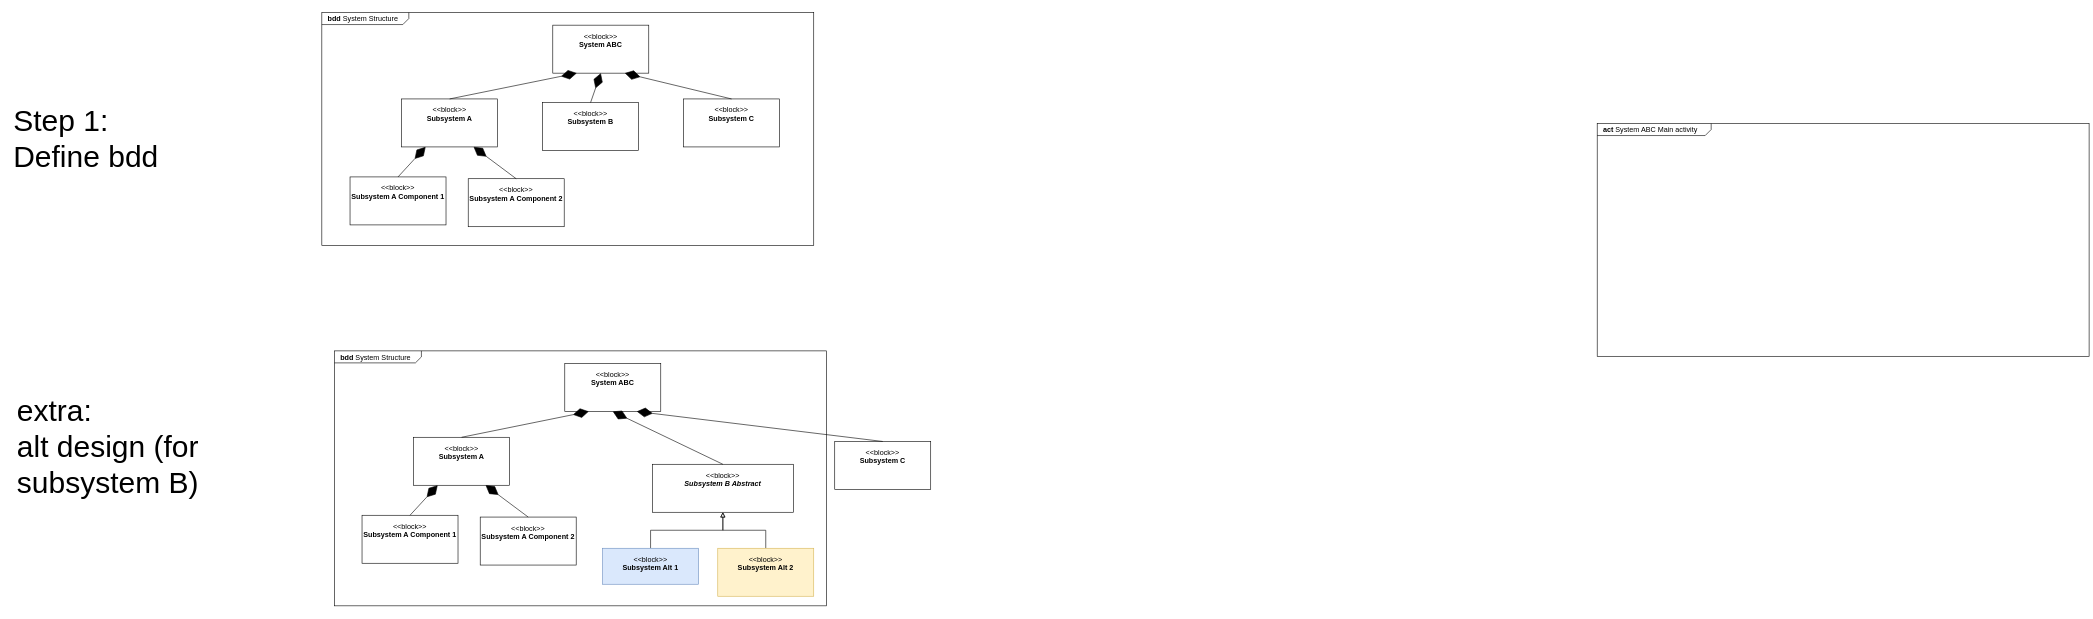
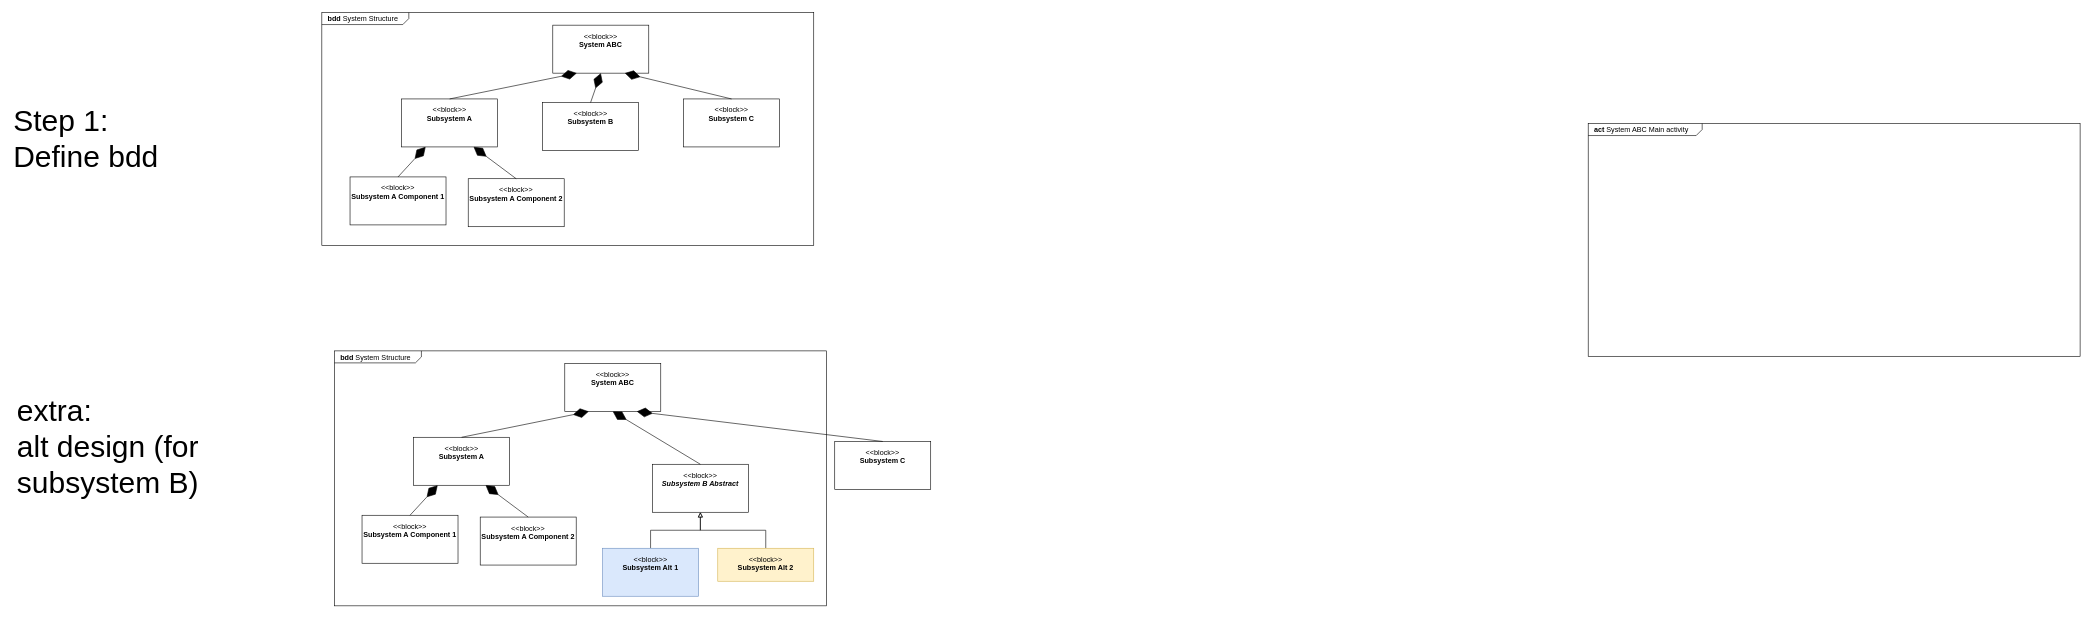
(1844, 240) -> (1835, 240)
(723, 488) -> (701, 488)
(651, 566) -> (651, 572)
(766, 572) -> (766, 565)
